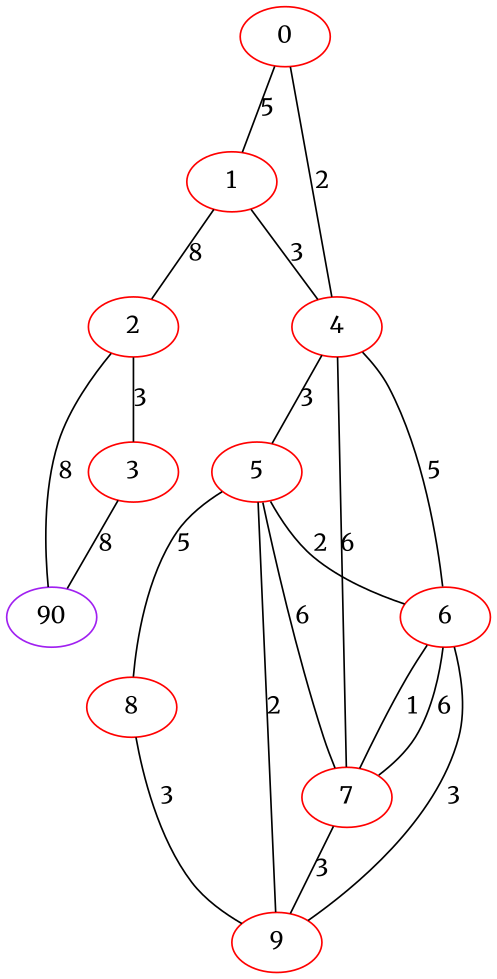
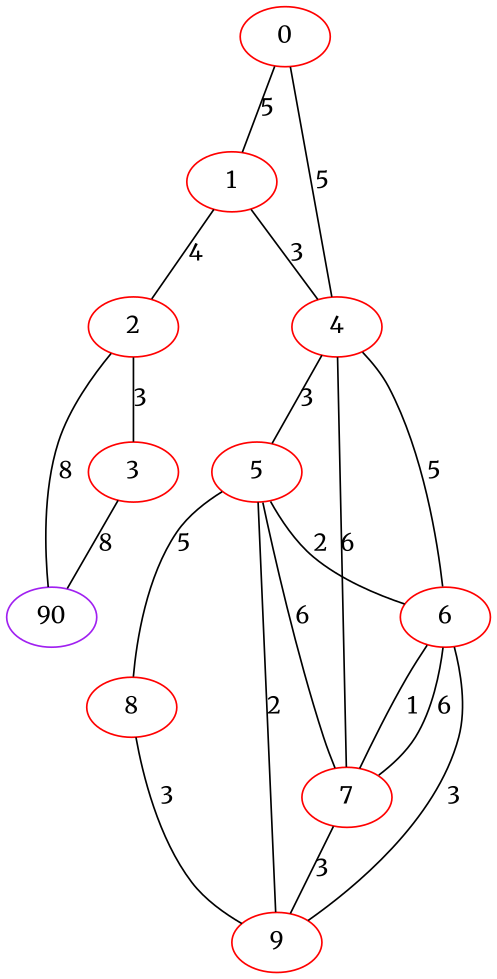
(323, 182) -> (323, 182)
(196, 254) -> (196, 254)
